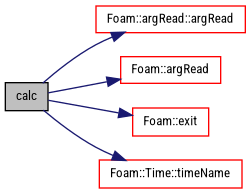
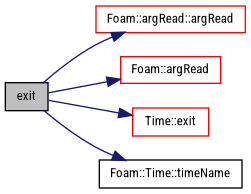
(27, 97) -> (27, 97)
(171, 122) -> (171, 122)
(171, 174) -> (171, 174)
